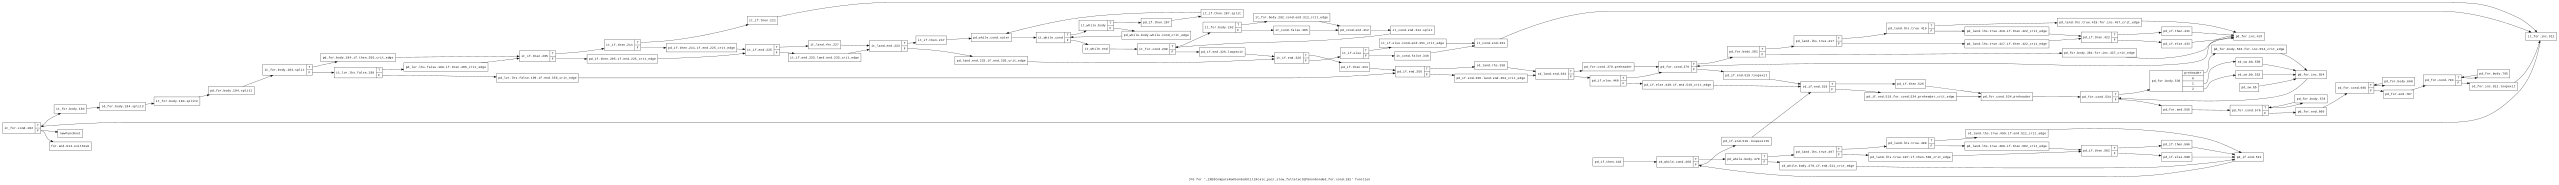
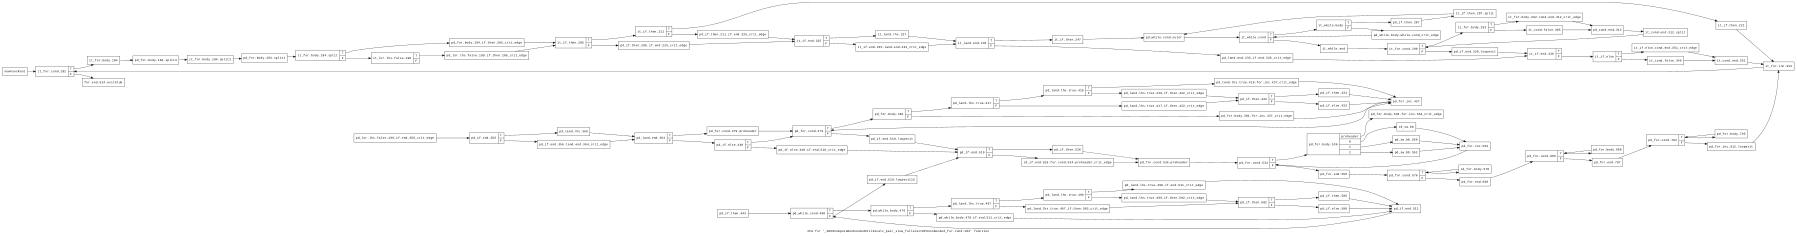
(2294, 60) -> none
(1355, 67) -> none
(438, 76) -> none
(48, 131) -> (30, 71)
none -> (1375, 131)
